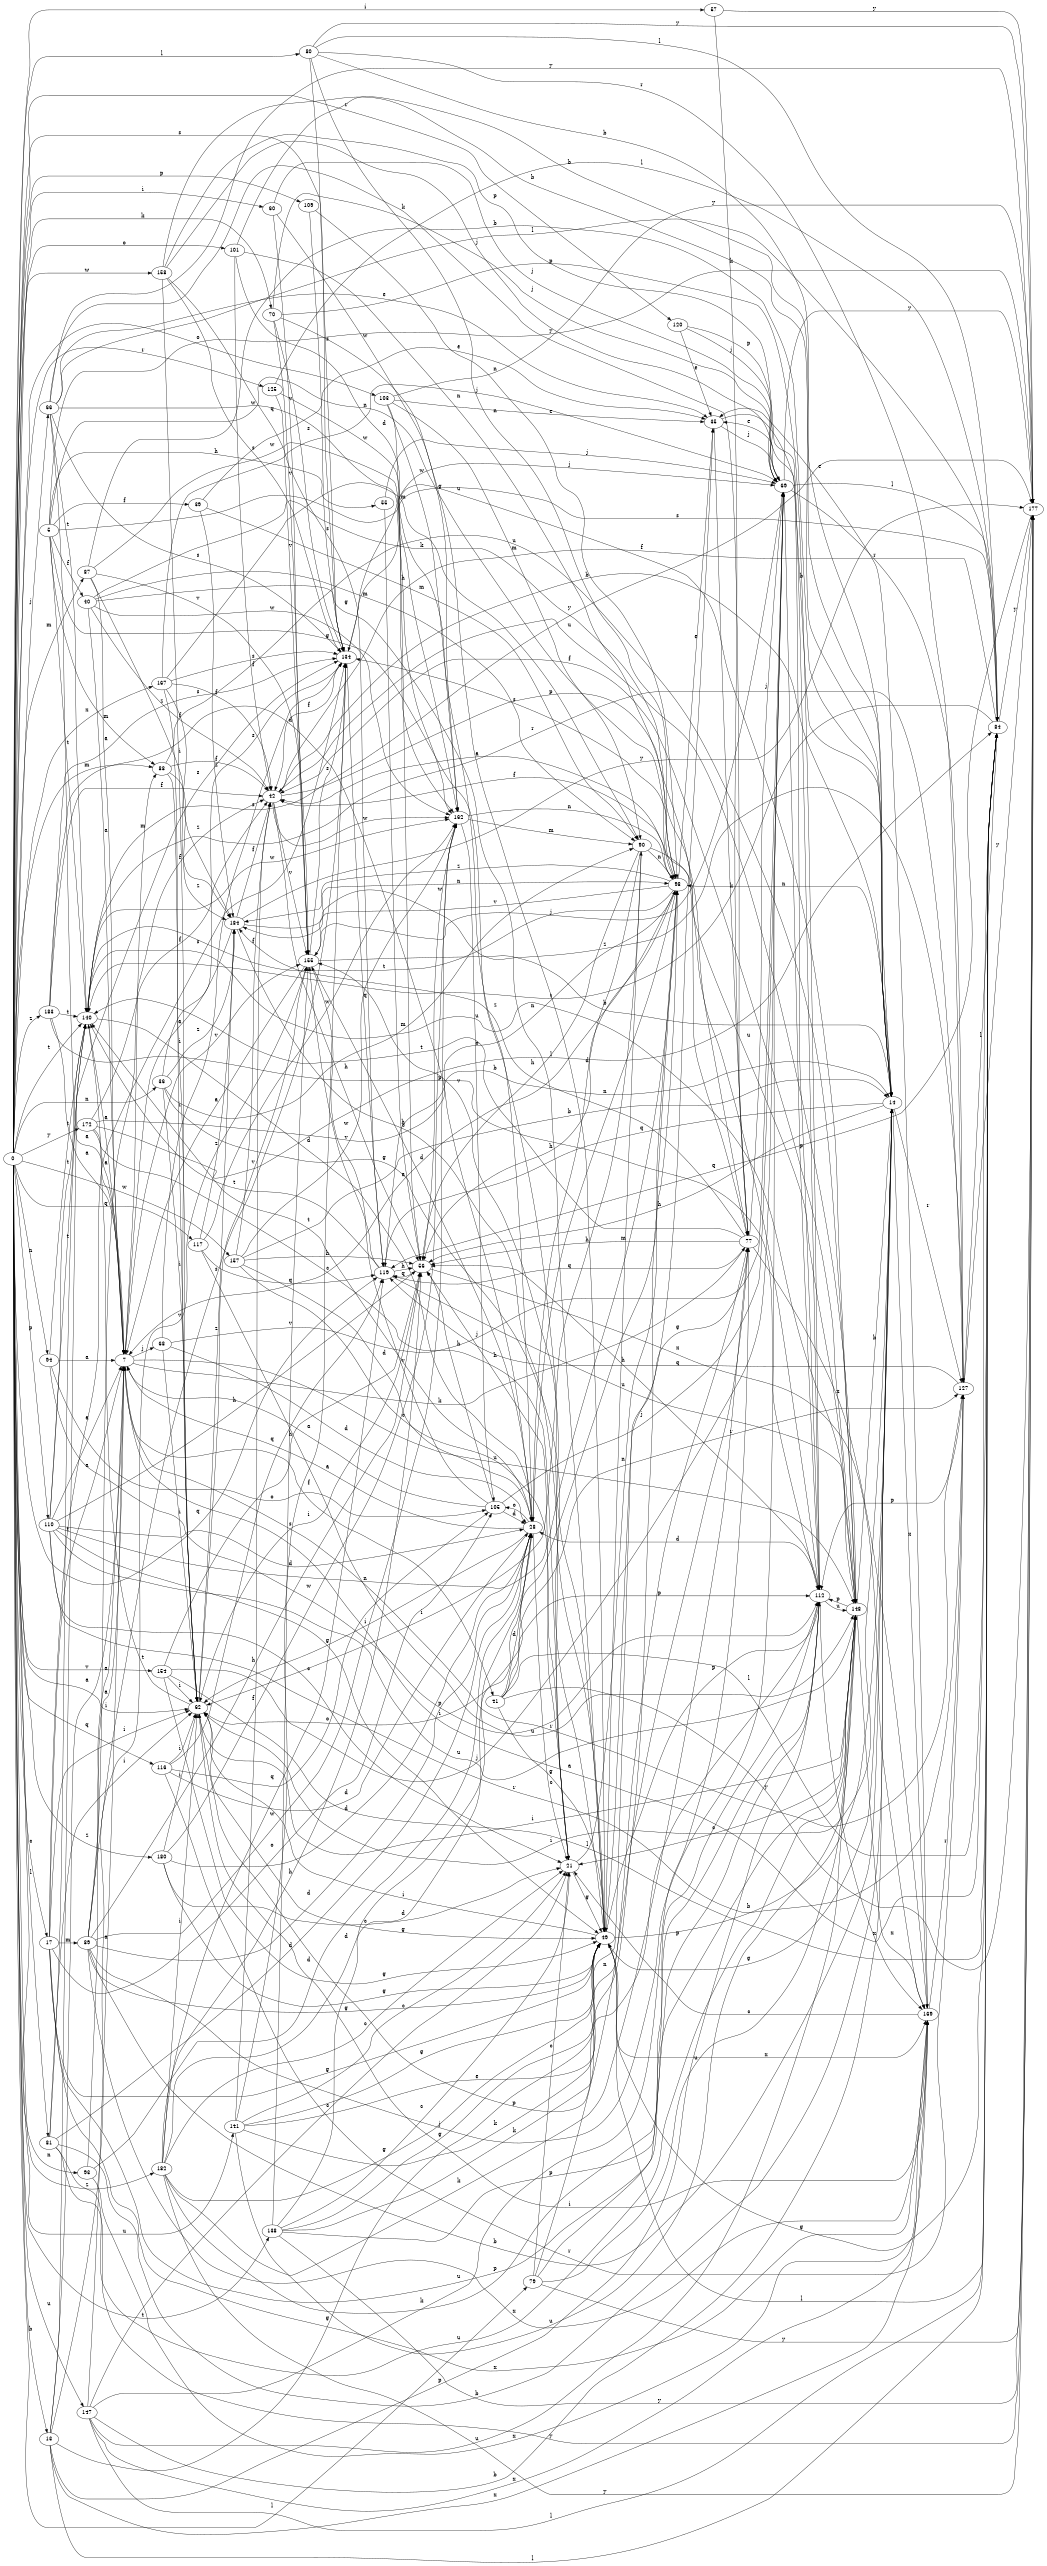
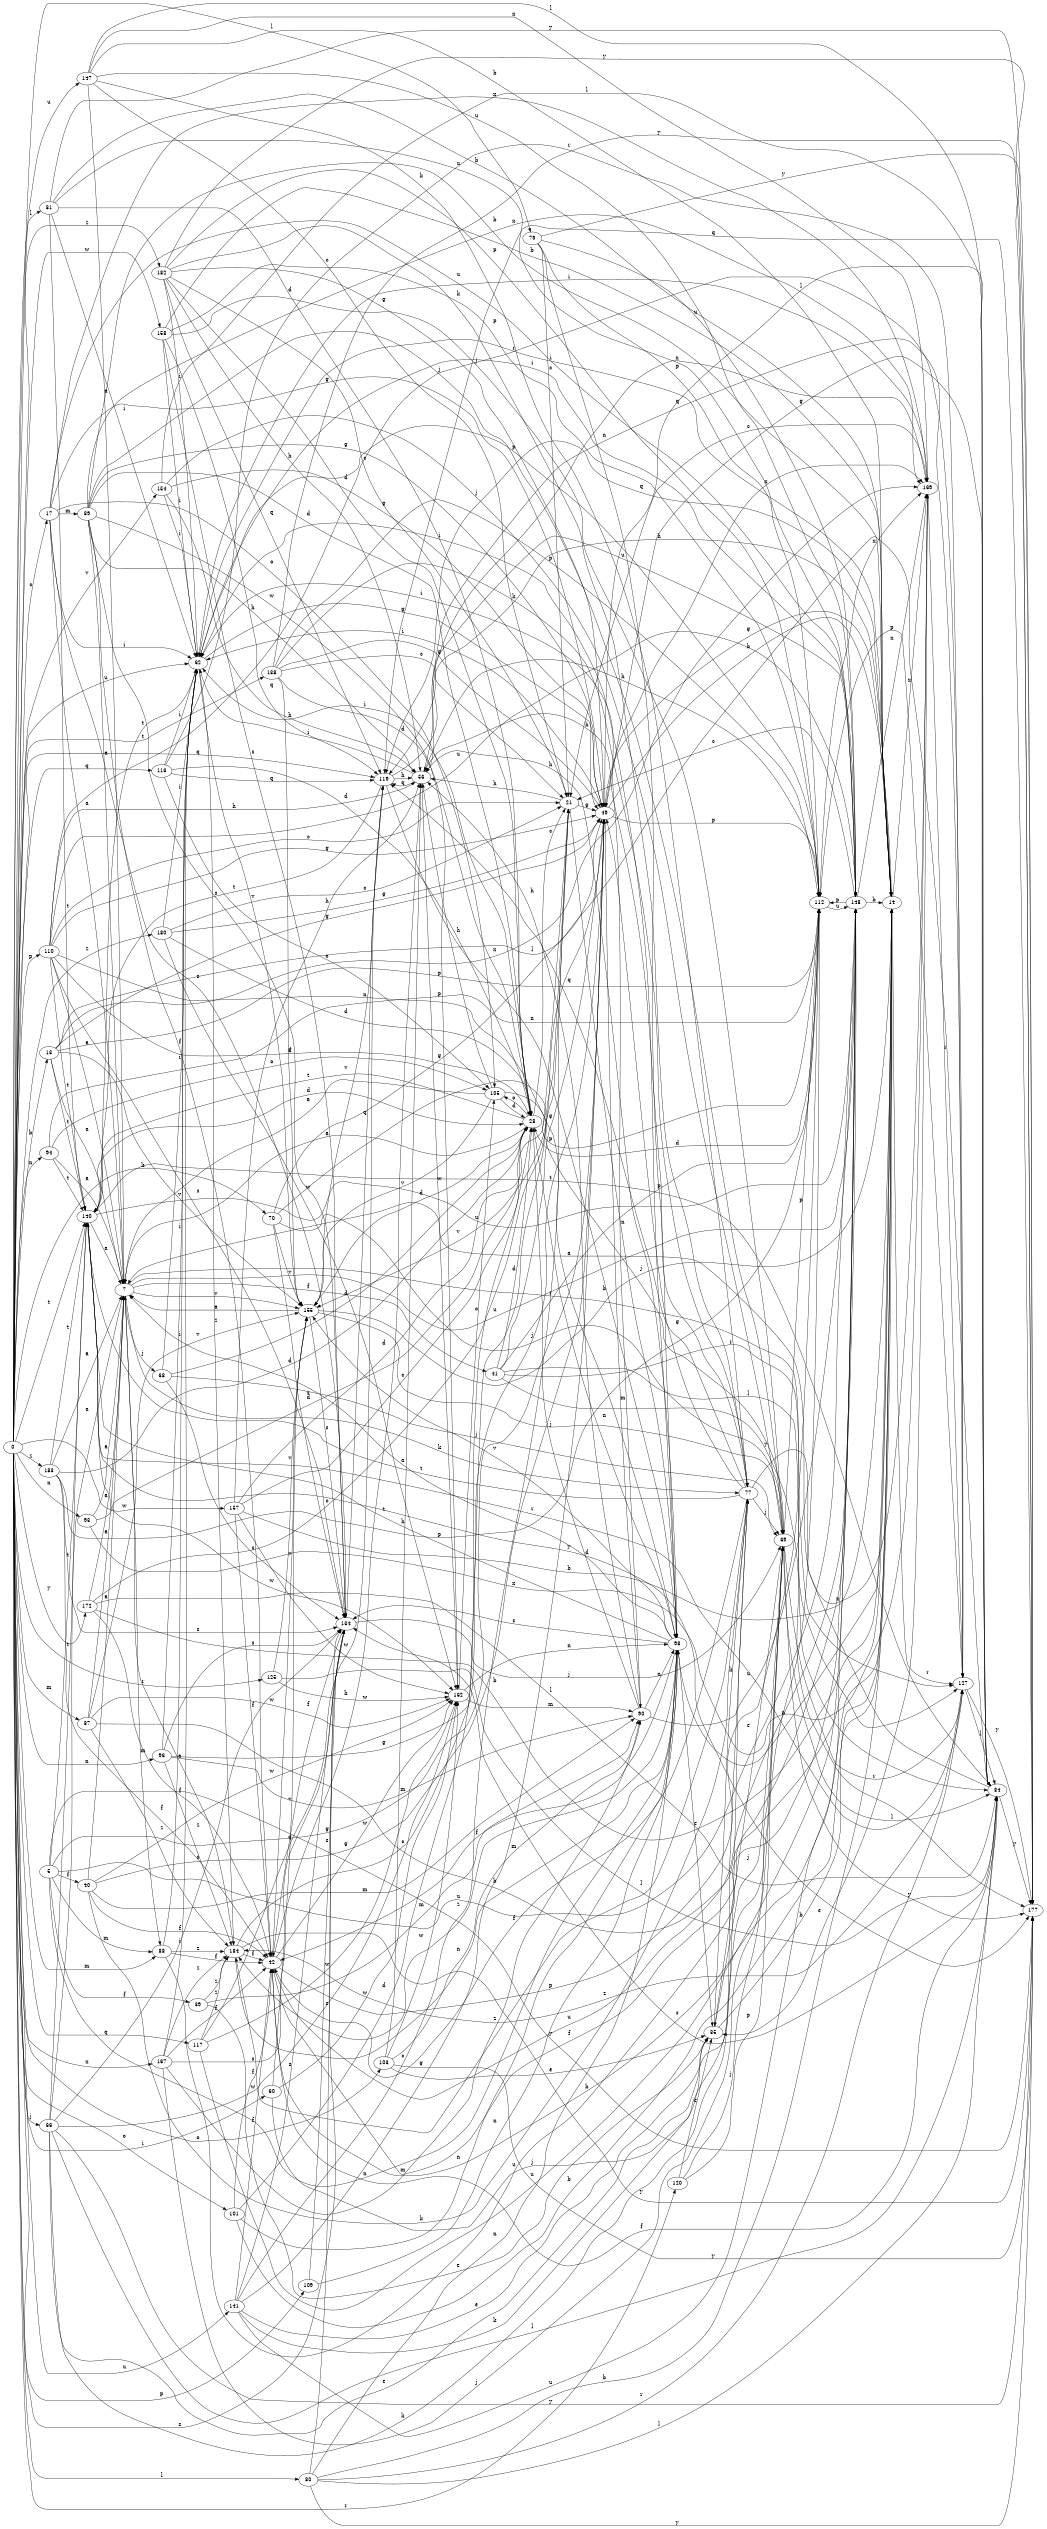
(714, 10) -> none
(384, 503) -> none
(477, 754) -> (477, 1833)
(162, 1082) -> (162, 1756)
(106, 1706) -> (106, 678)
